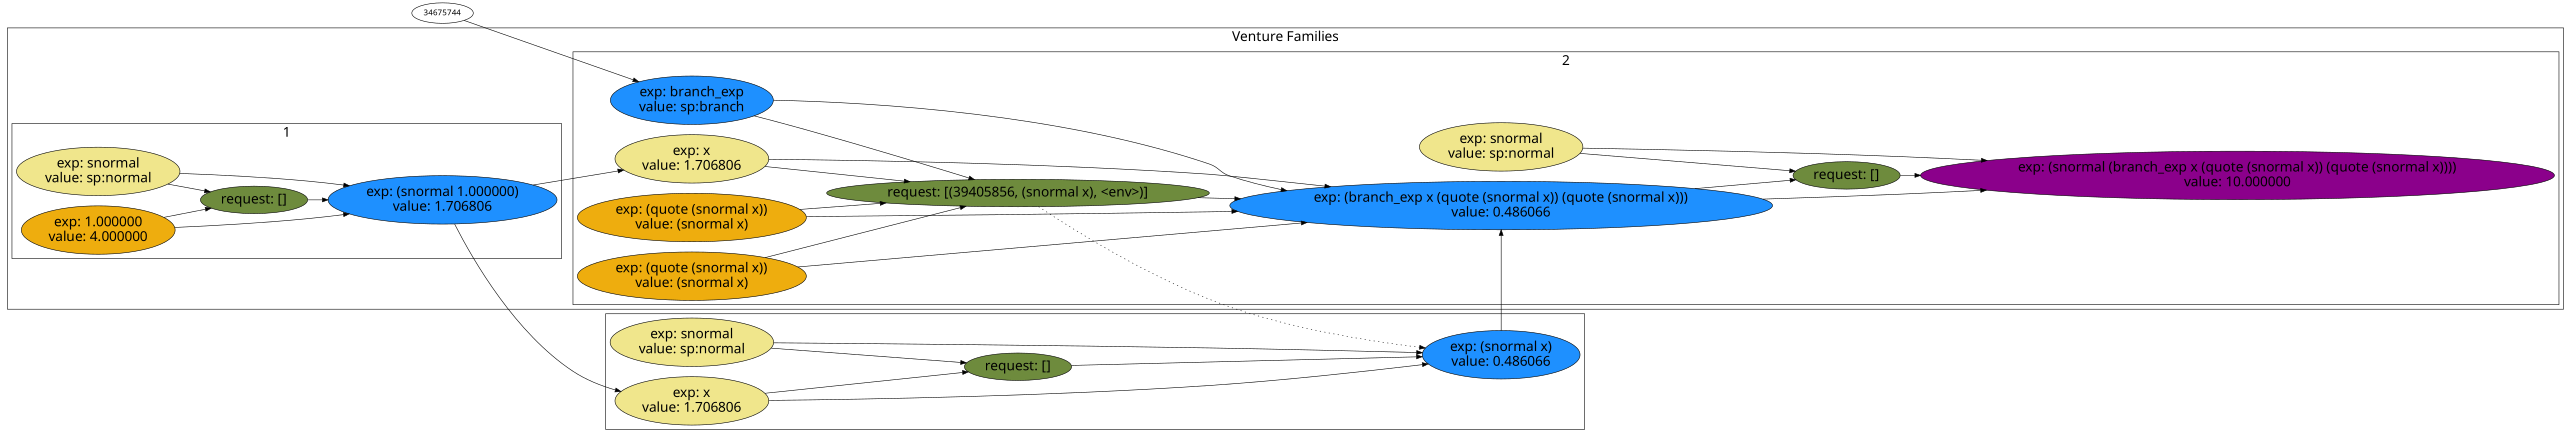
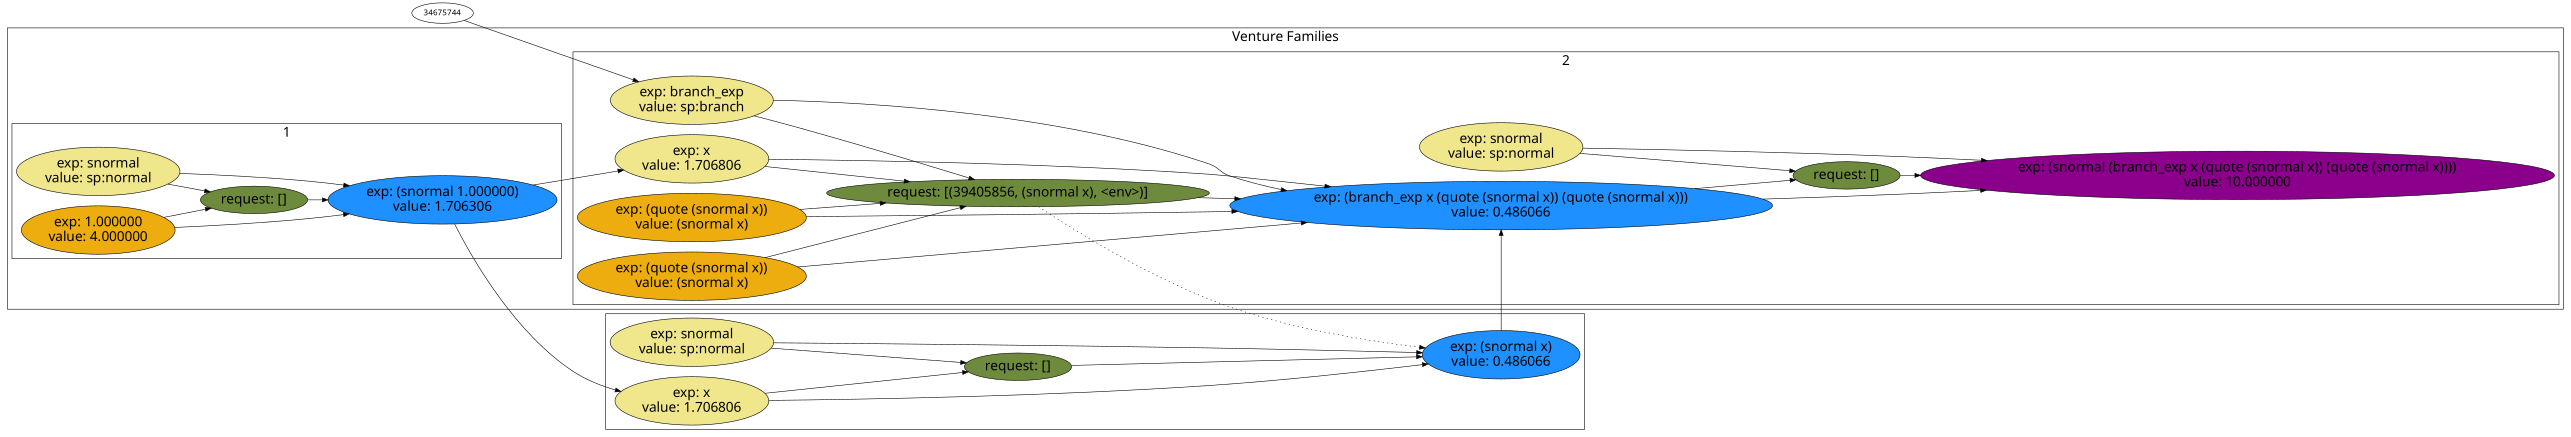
(692, 100) -> (692, 100)
(443, 200) -> (443, 200)
